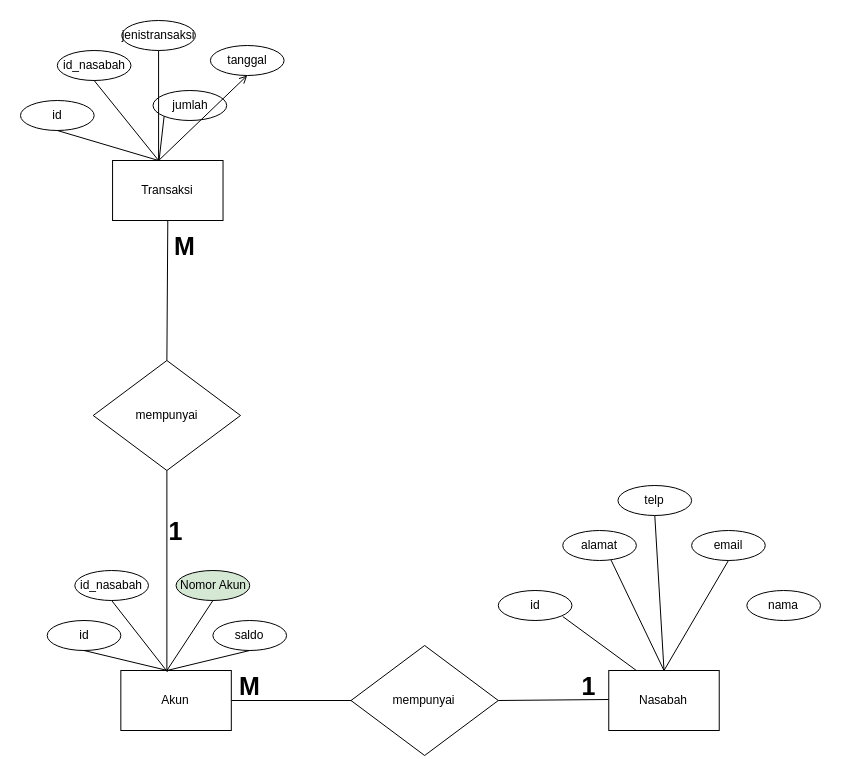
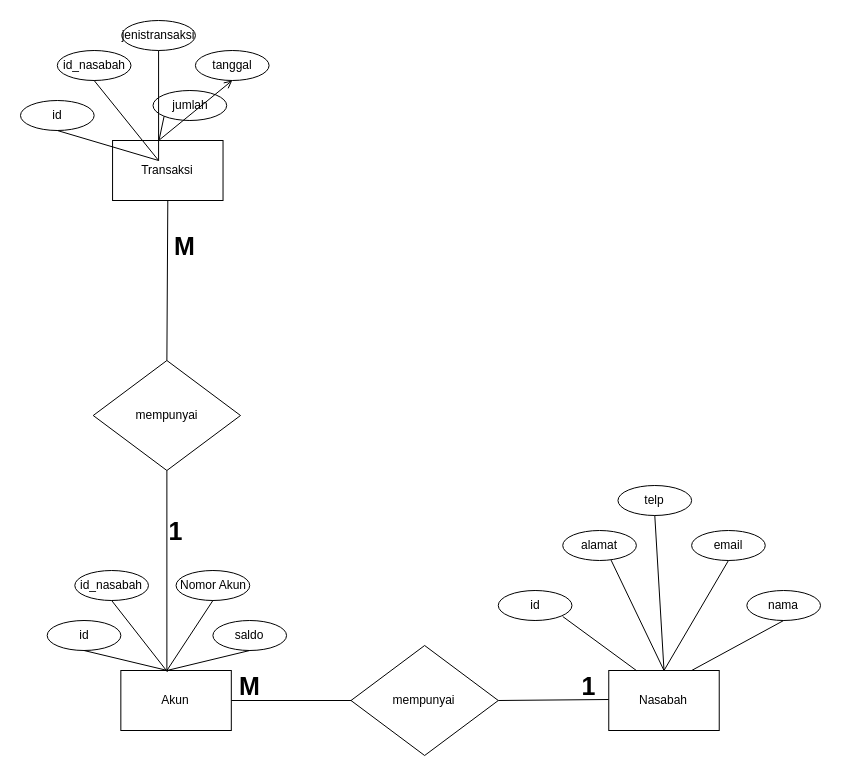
(247, 61) -> (232, 66)
(168, 191) -> (168, 171)
(213, 586) -> (213, 586)
none -> (738, 646)
